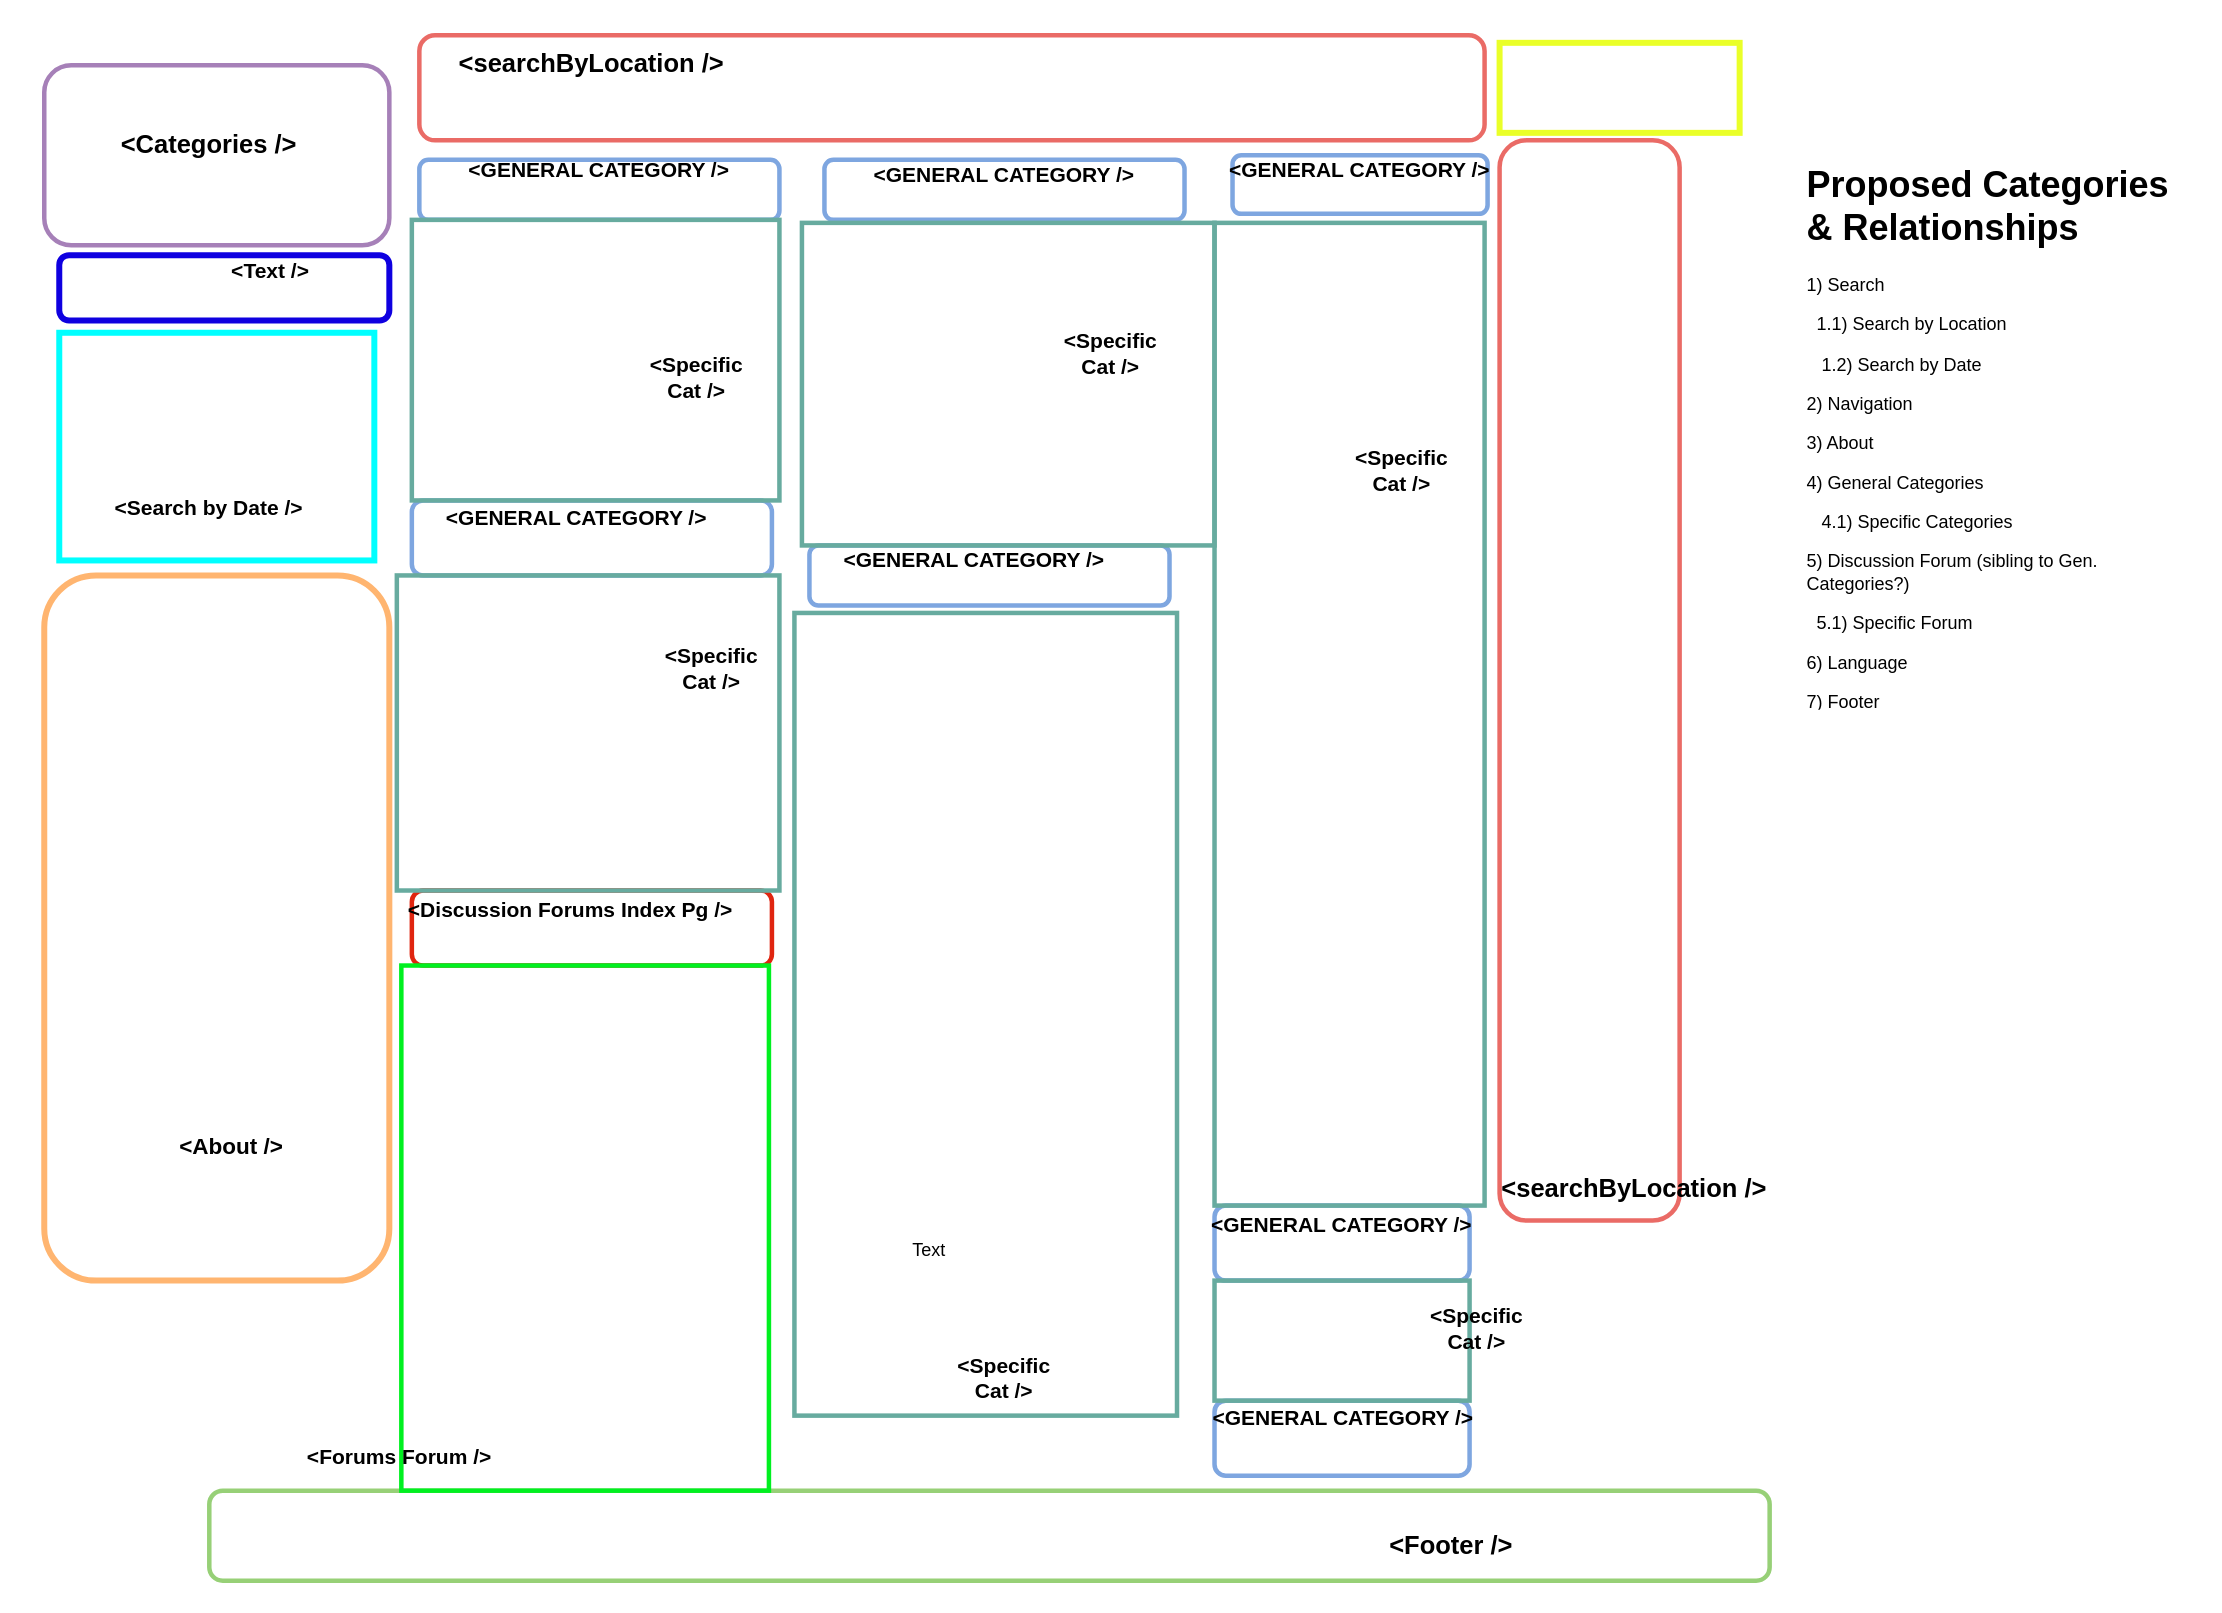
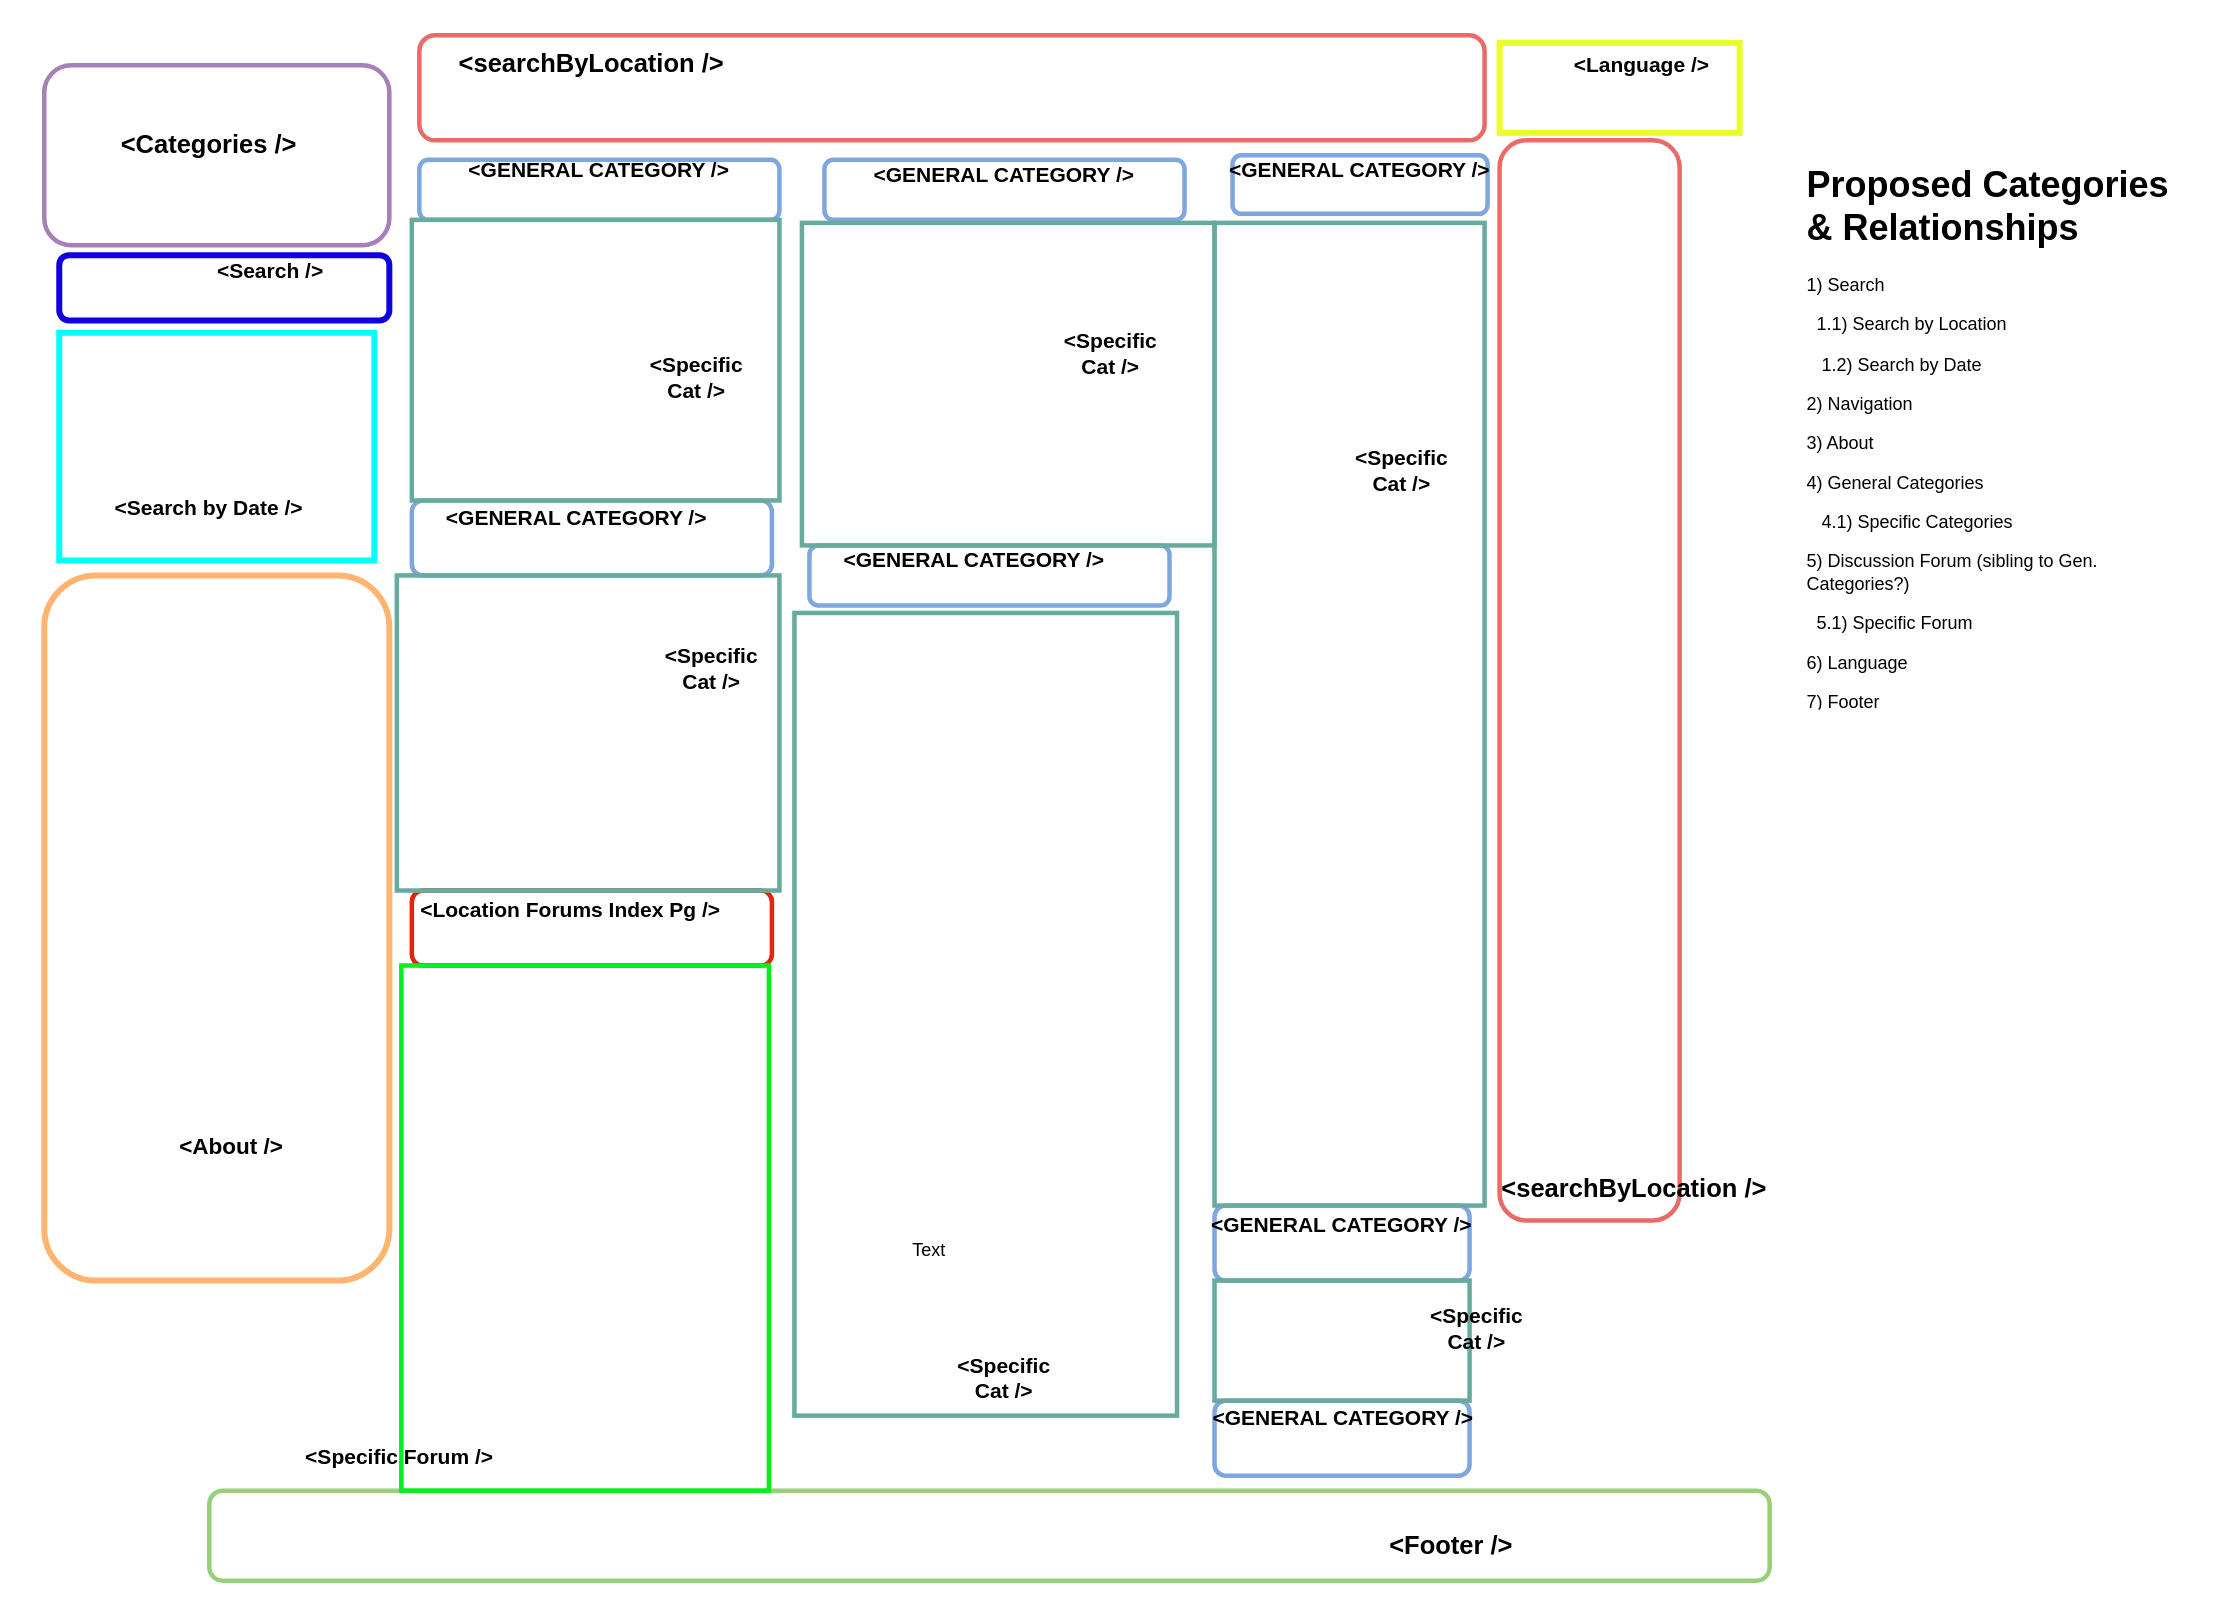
none -> (1642, 65)
(271, 271) -> (271, 271)
(571, 910) -> (571, 910)
(400, 1457) -> (400, 1457)
